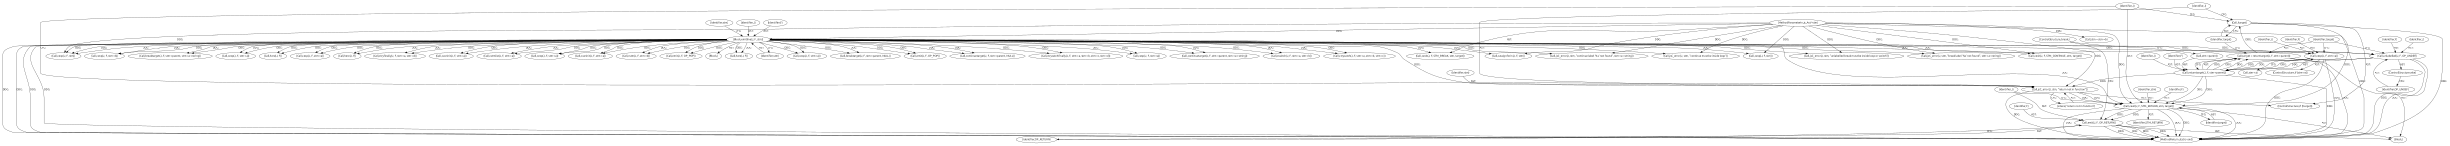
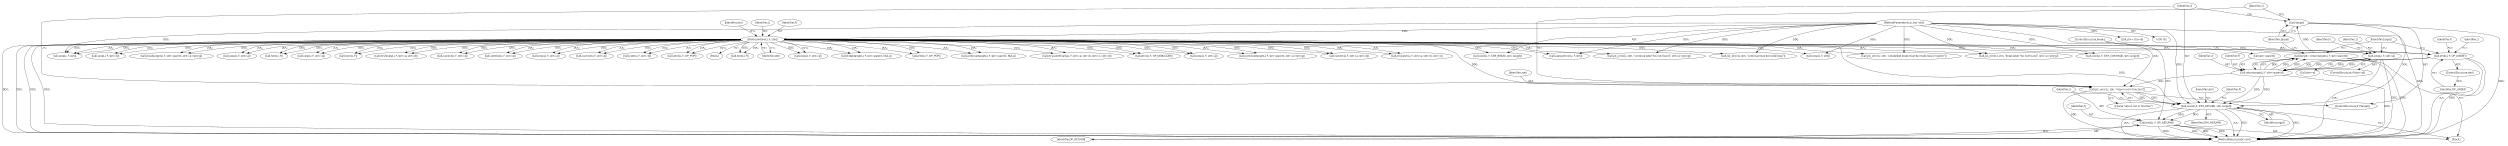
none -> (2161, 39)
none -> (1154, 56)
(2397, 56) -> (2450, 56)
